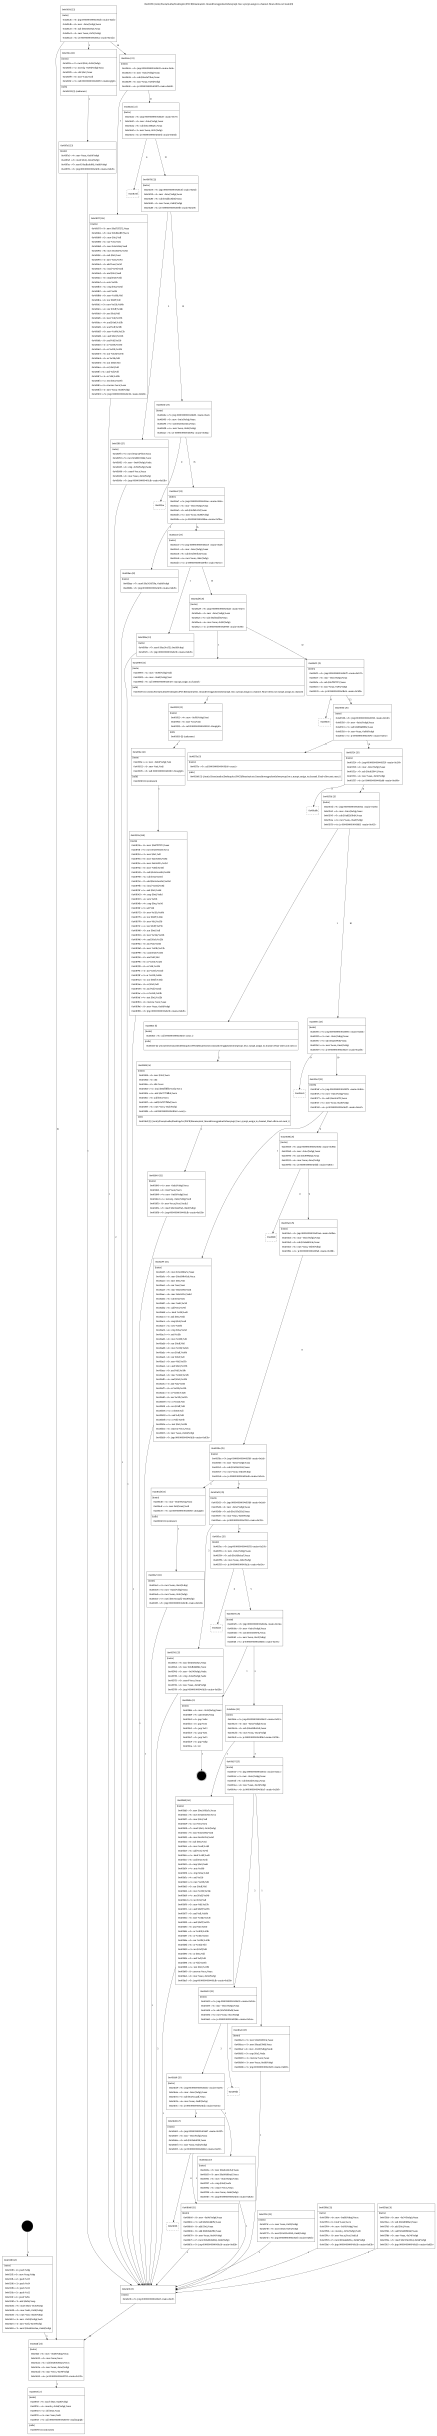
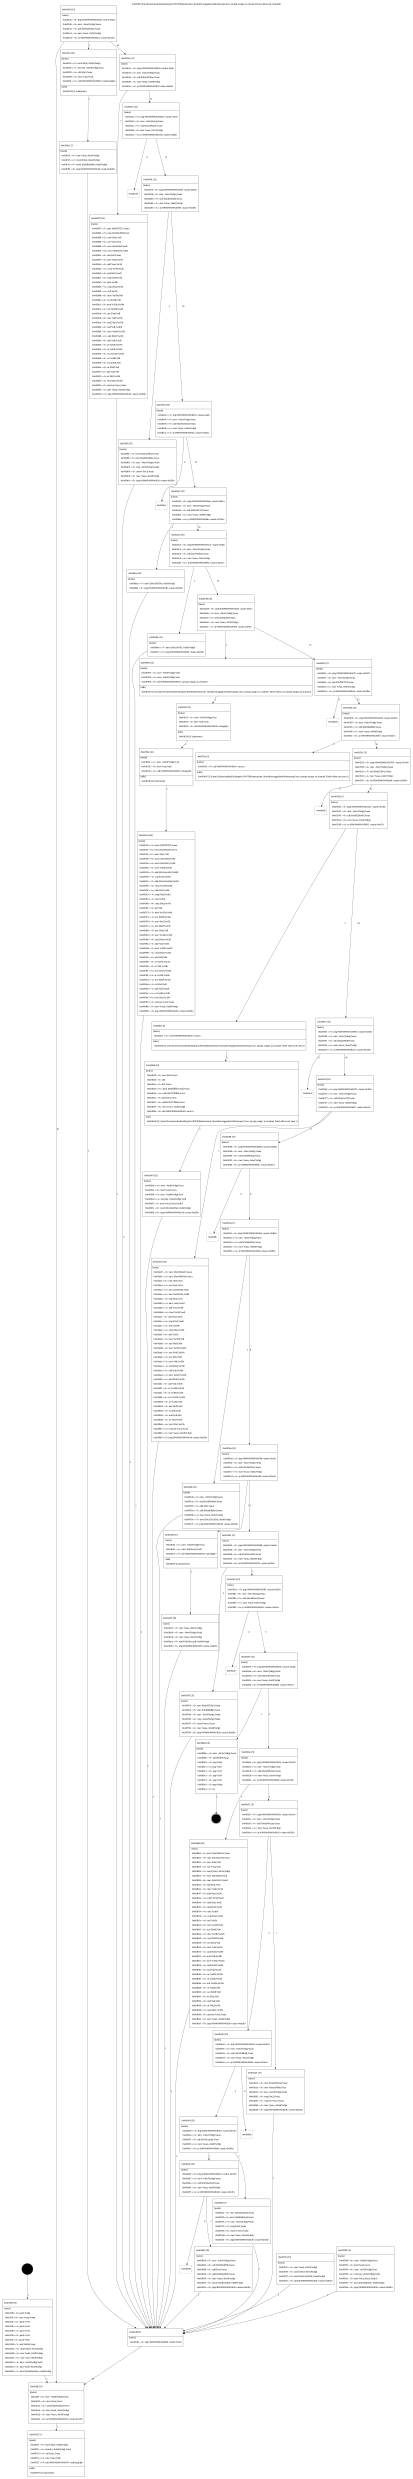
none -> (231, 1369)
